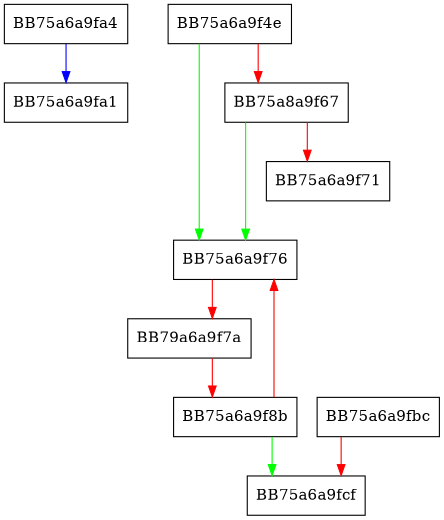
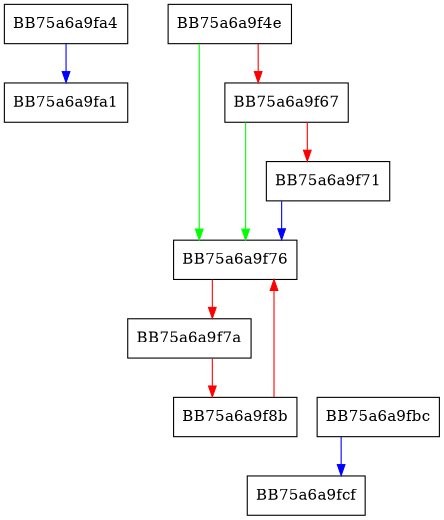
(287, 103) -> (287, 103)
none -> (282, 215)
(189, 338) -> (189, 338)
(272, 451) -> none
(341, 451) -> (341, 451)
